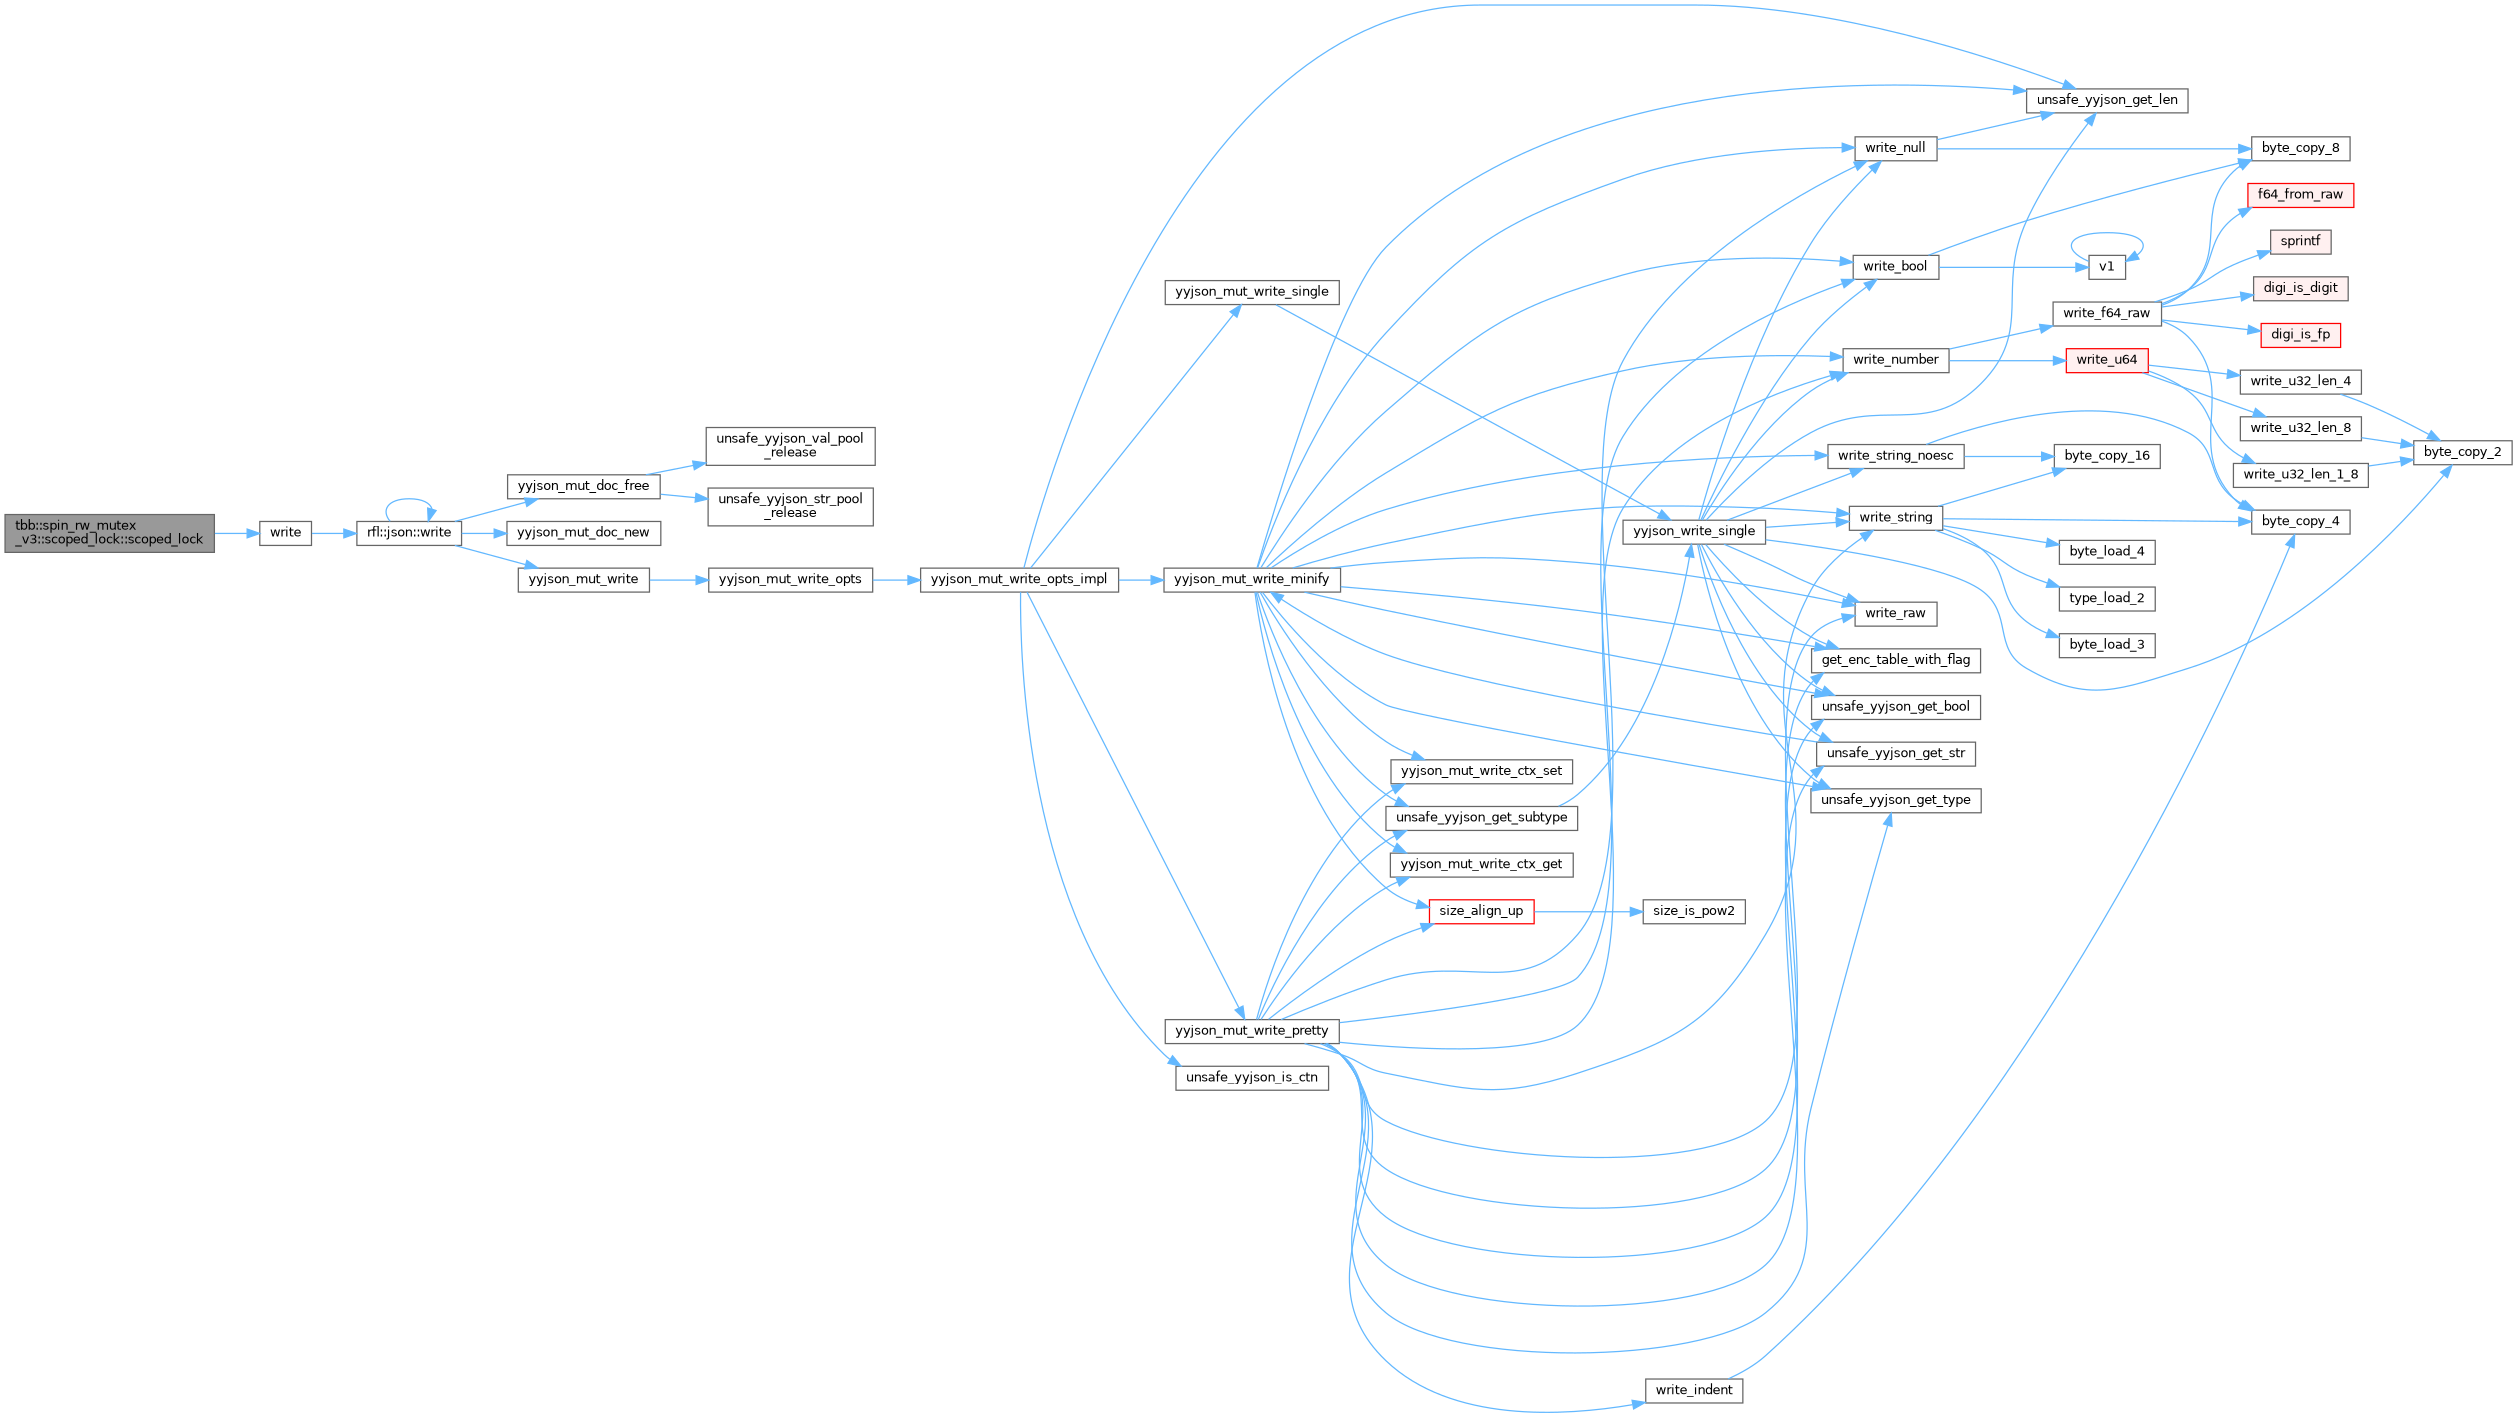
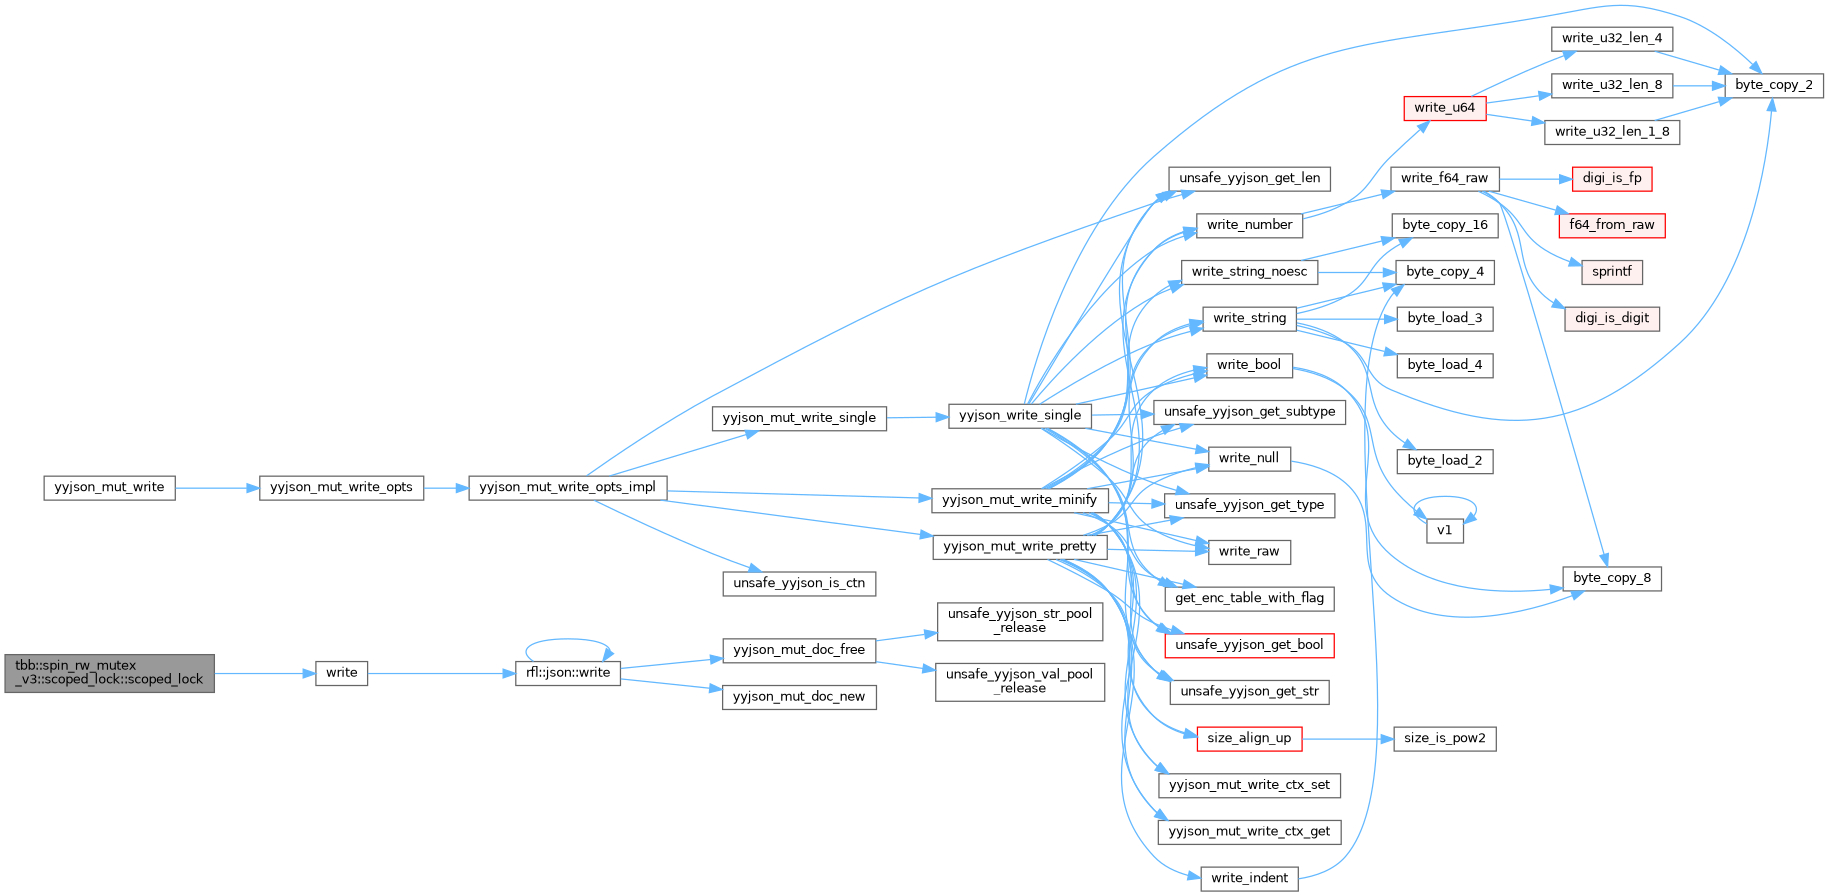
(1989, 128) -> (1132, 369)
none -> (1608, 396)
(2212, 406) -> none
(490, 555) -> none
(2107, 599) -> (1445, 462)
(1542, 693) -> (1131, 590)
(1648, 695) -> (1112, 415)
(1896, 708) -> (1250, 646)
